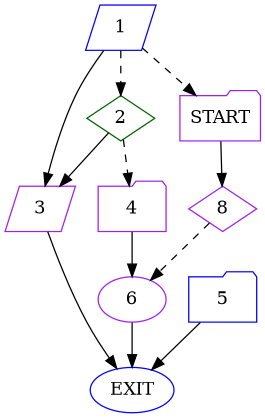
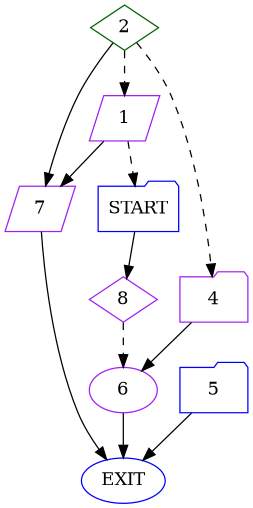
(121, 28) -> (125, 118)
(121, 67) -> (125, 67)
(220, 118) -> (138, 209)
(40, 209) -> (40, 209)
